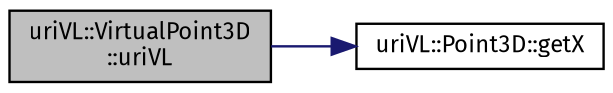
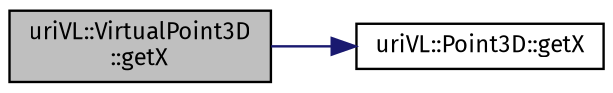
(140, 46) -> (140, 46)
